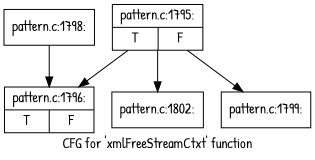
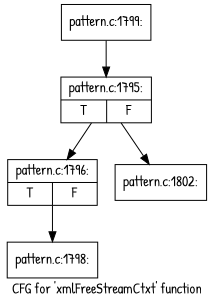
(49, 61) -> (52, 219)
(211, 68) -> (106, 54)
